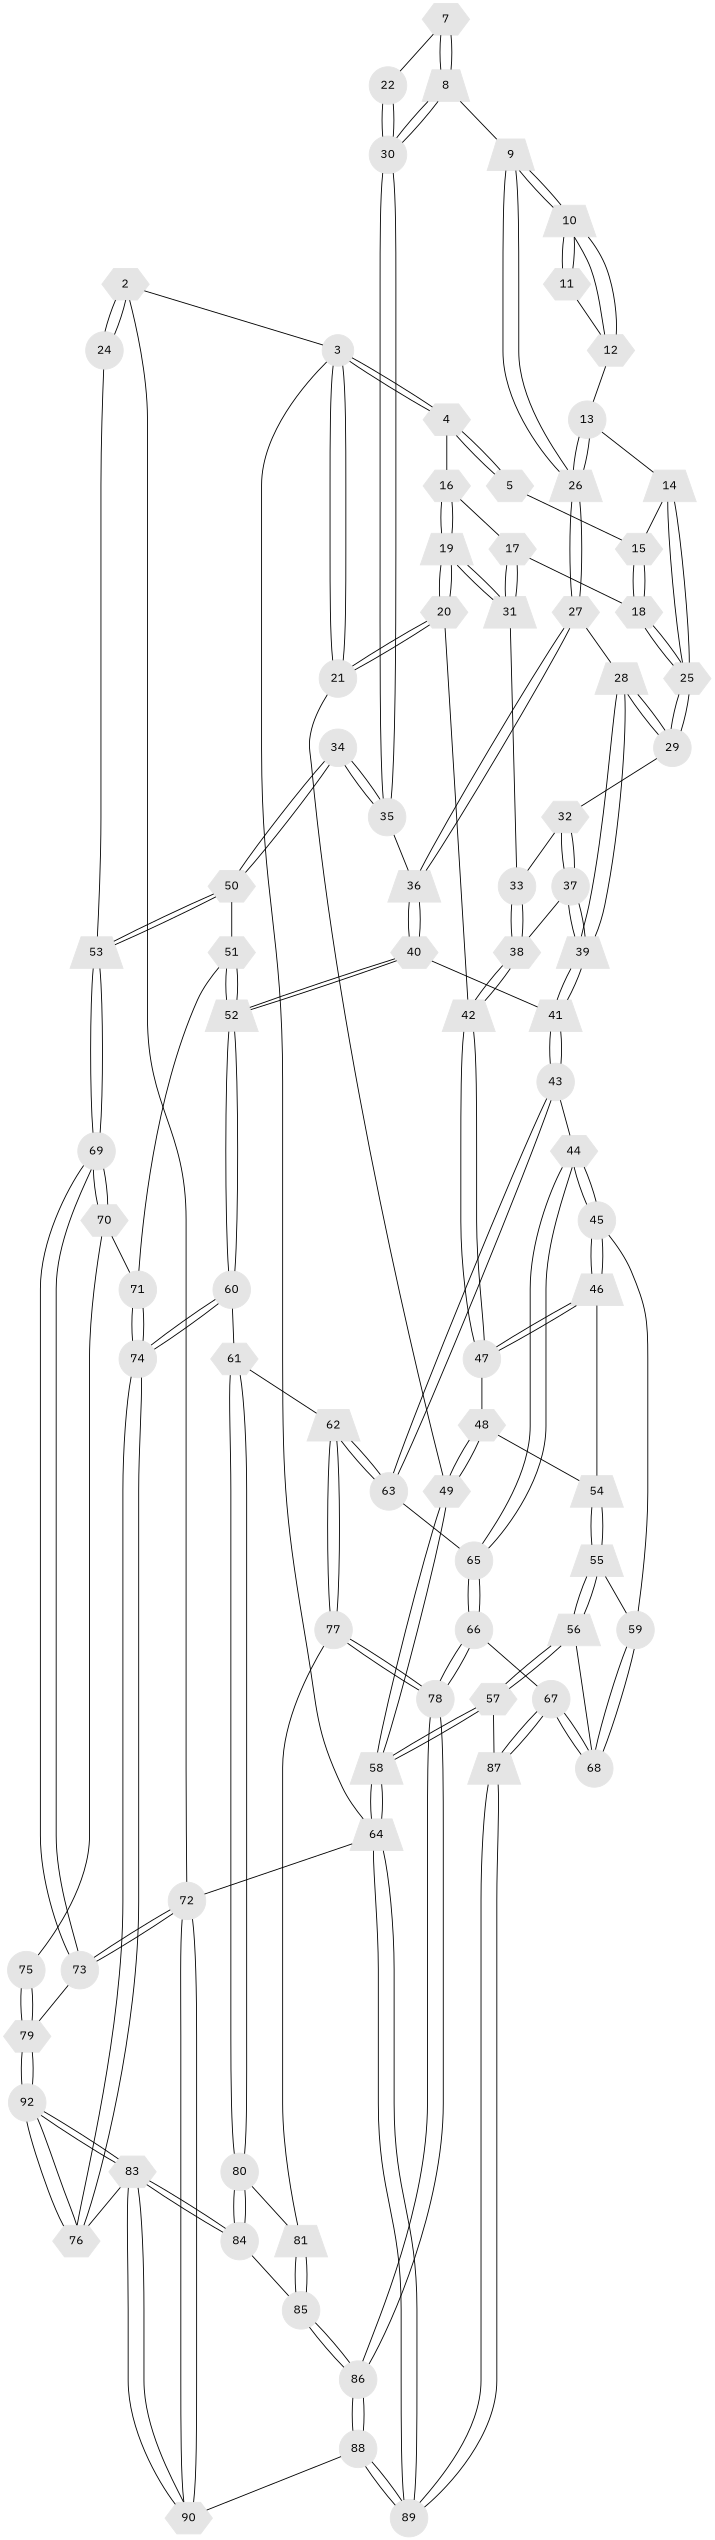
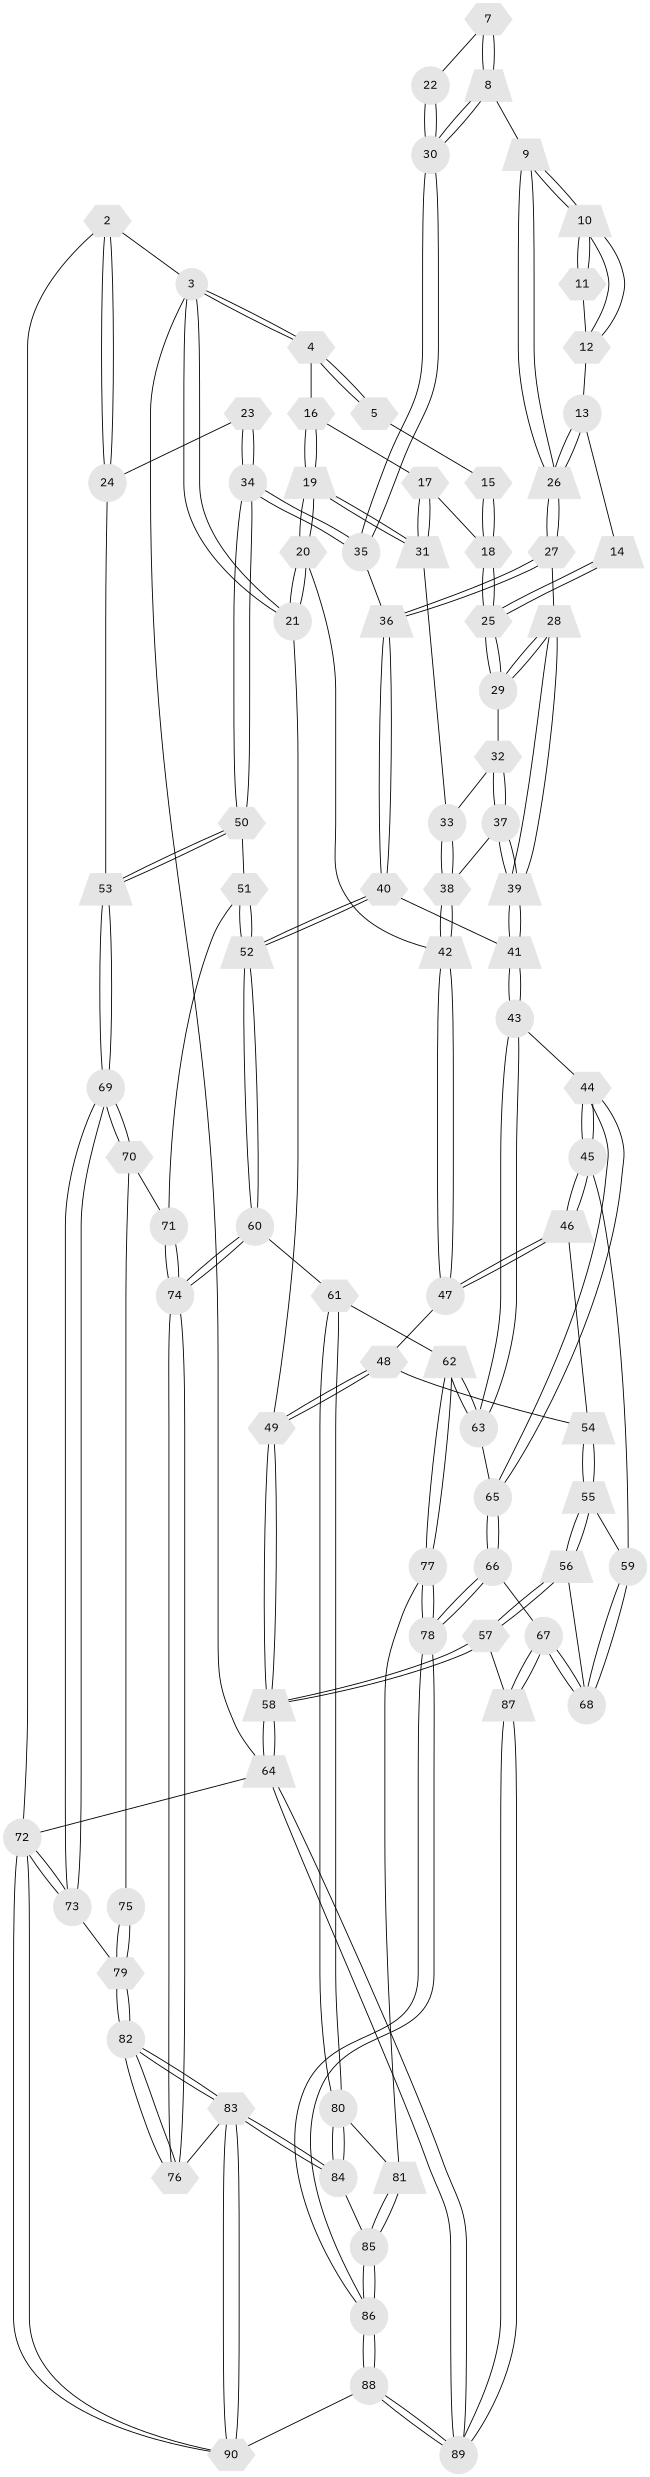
none -> (248, 414)
(654, 518) -> none
(27, 2103) -> (126, 2039)
